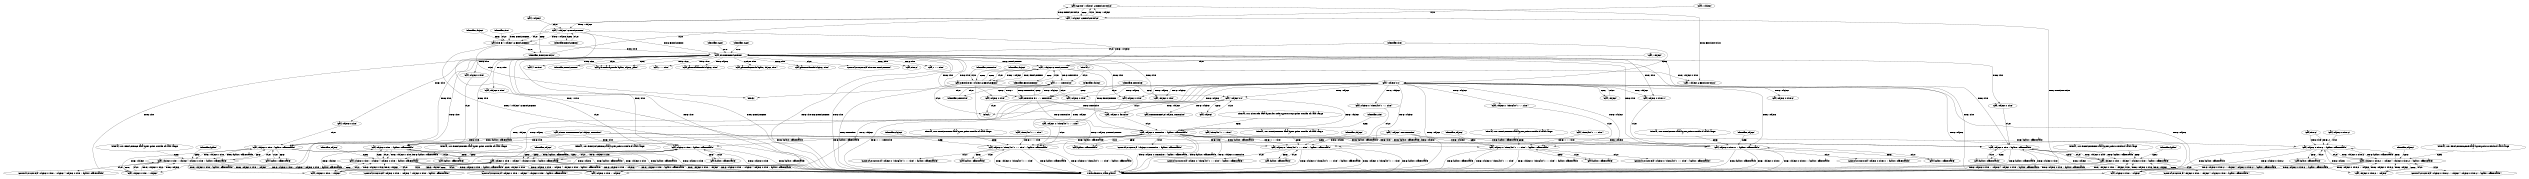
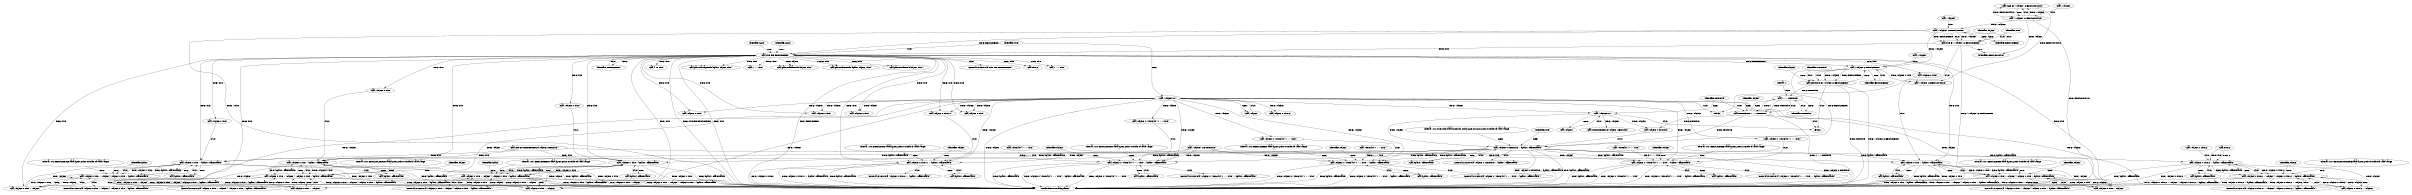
(804, 27) -> none
(543, 37) -> (2035, 37)
(616, 68) -> (711, 68)
(1062, 74) -> (1801, 89)
(1312, 137) -> none
(1185, 140) -> none
